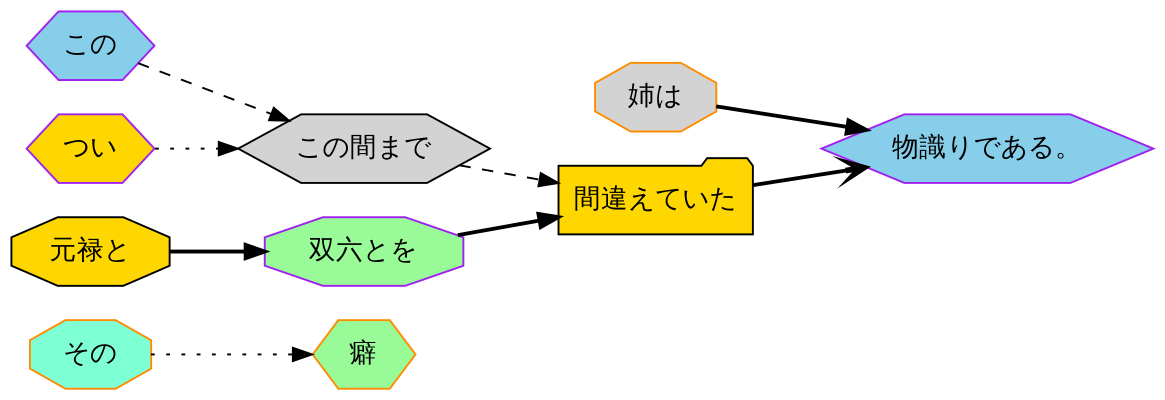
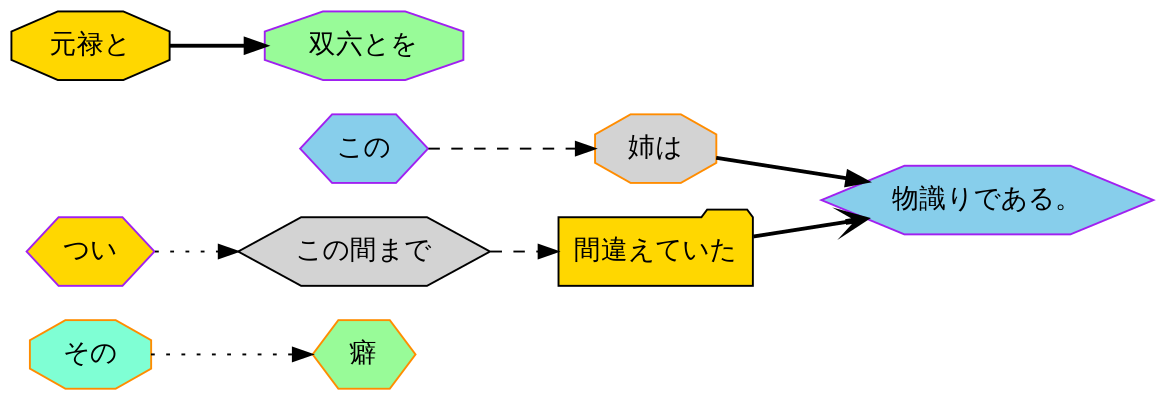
(205, 89) -> (502, 149)
(498, 228) -> none
